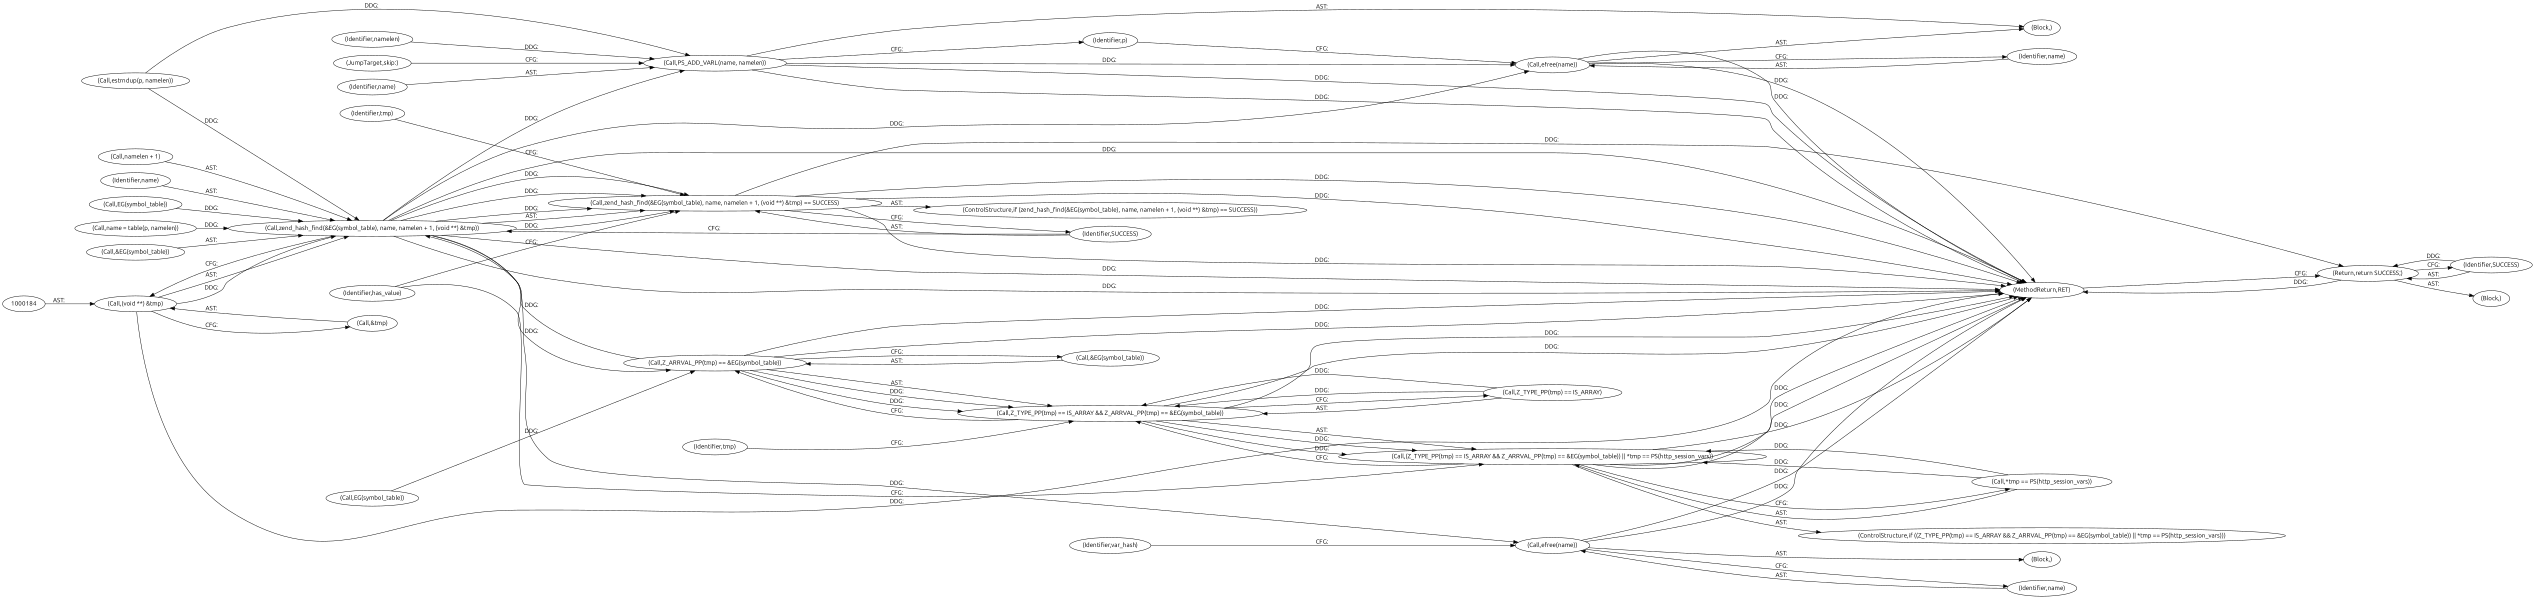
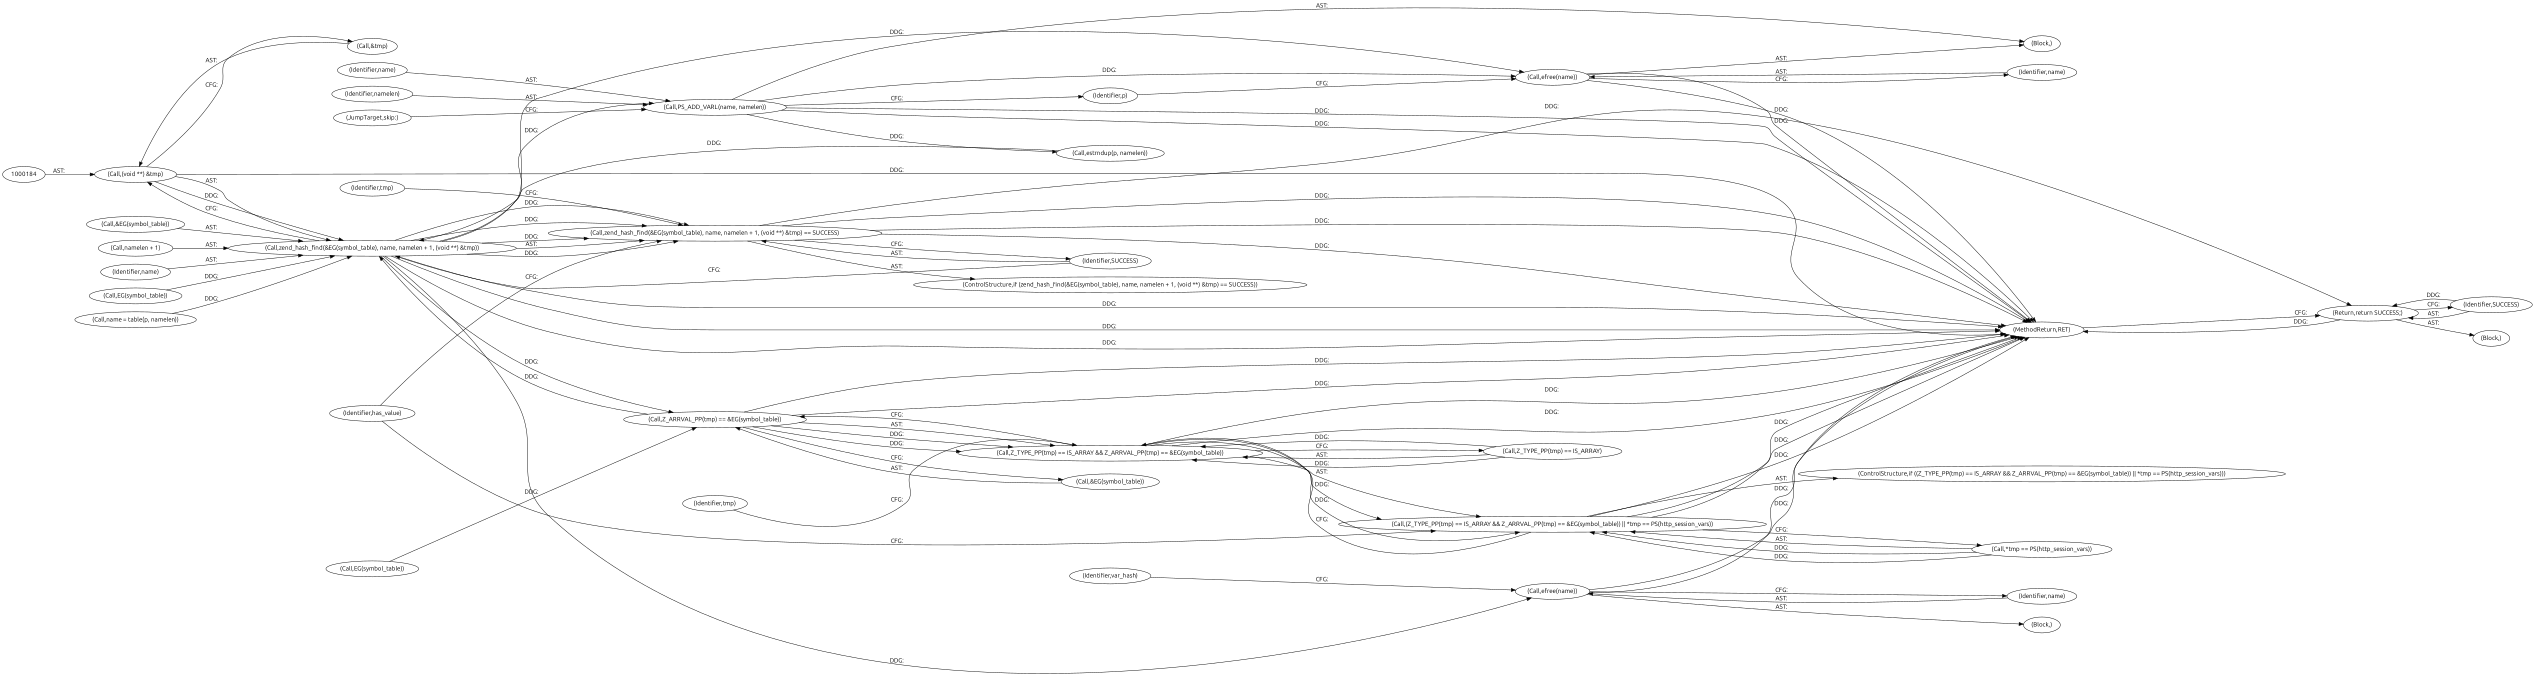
(411, 10) -> (899, 141)
(532, 47) -> (532, 97)
